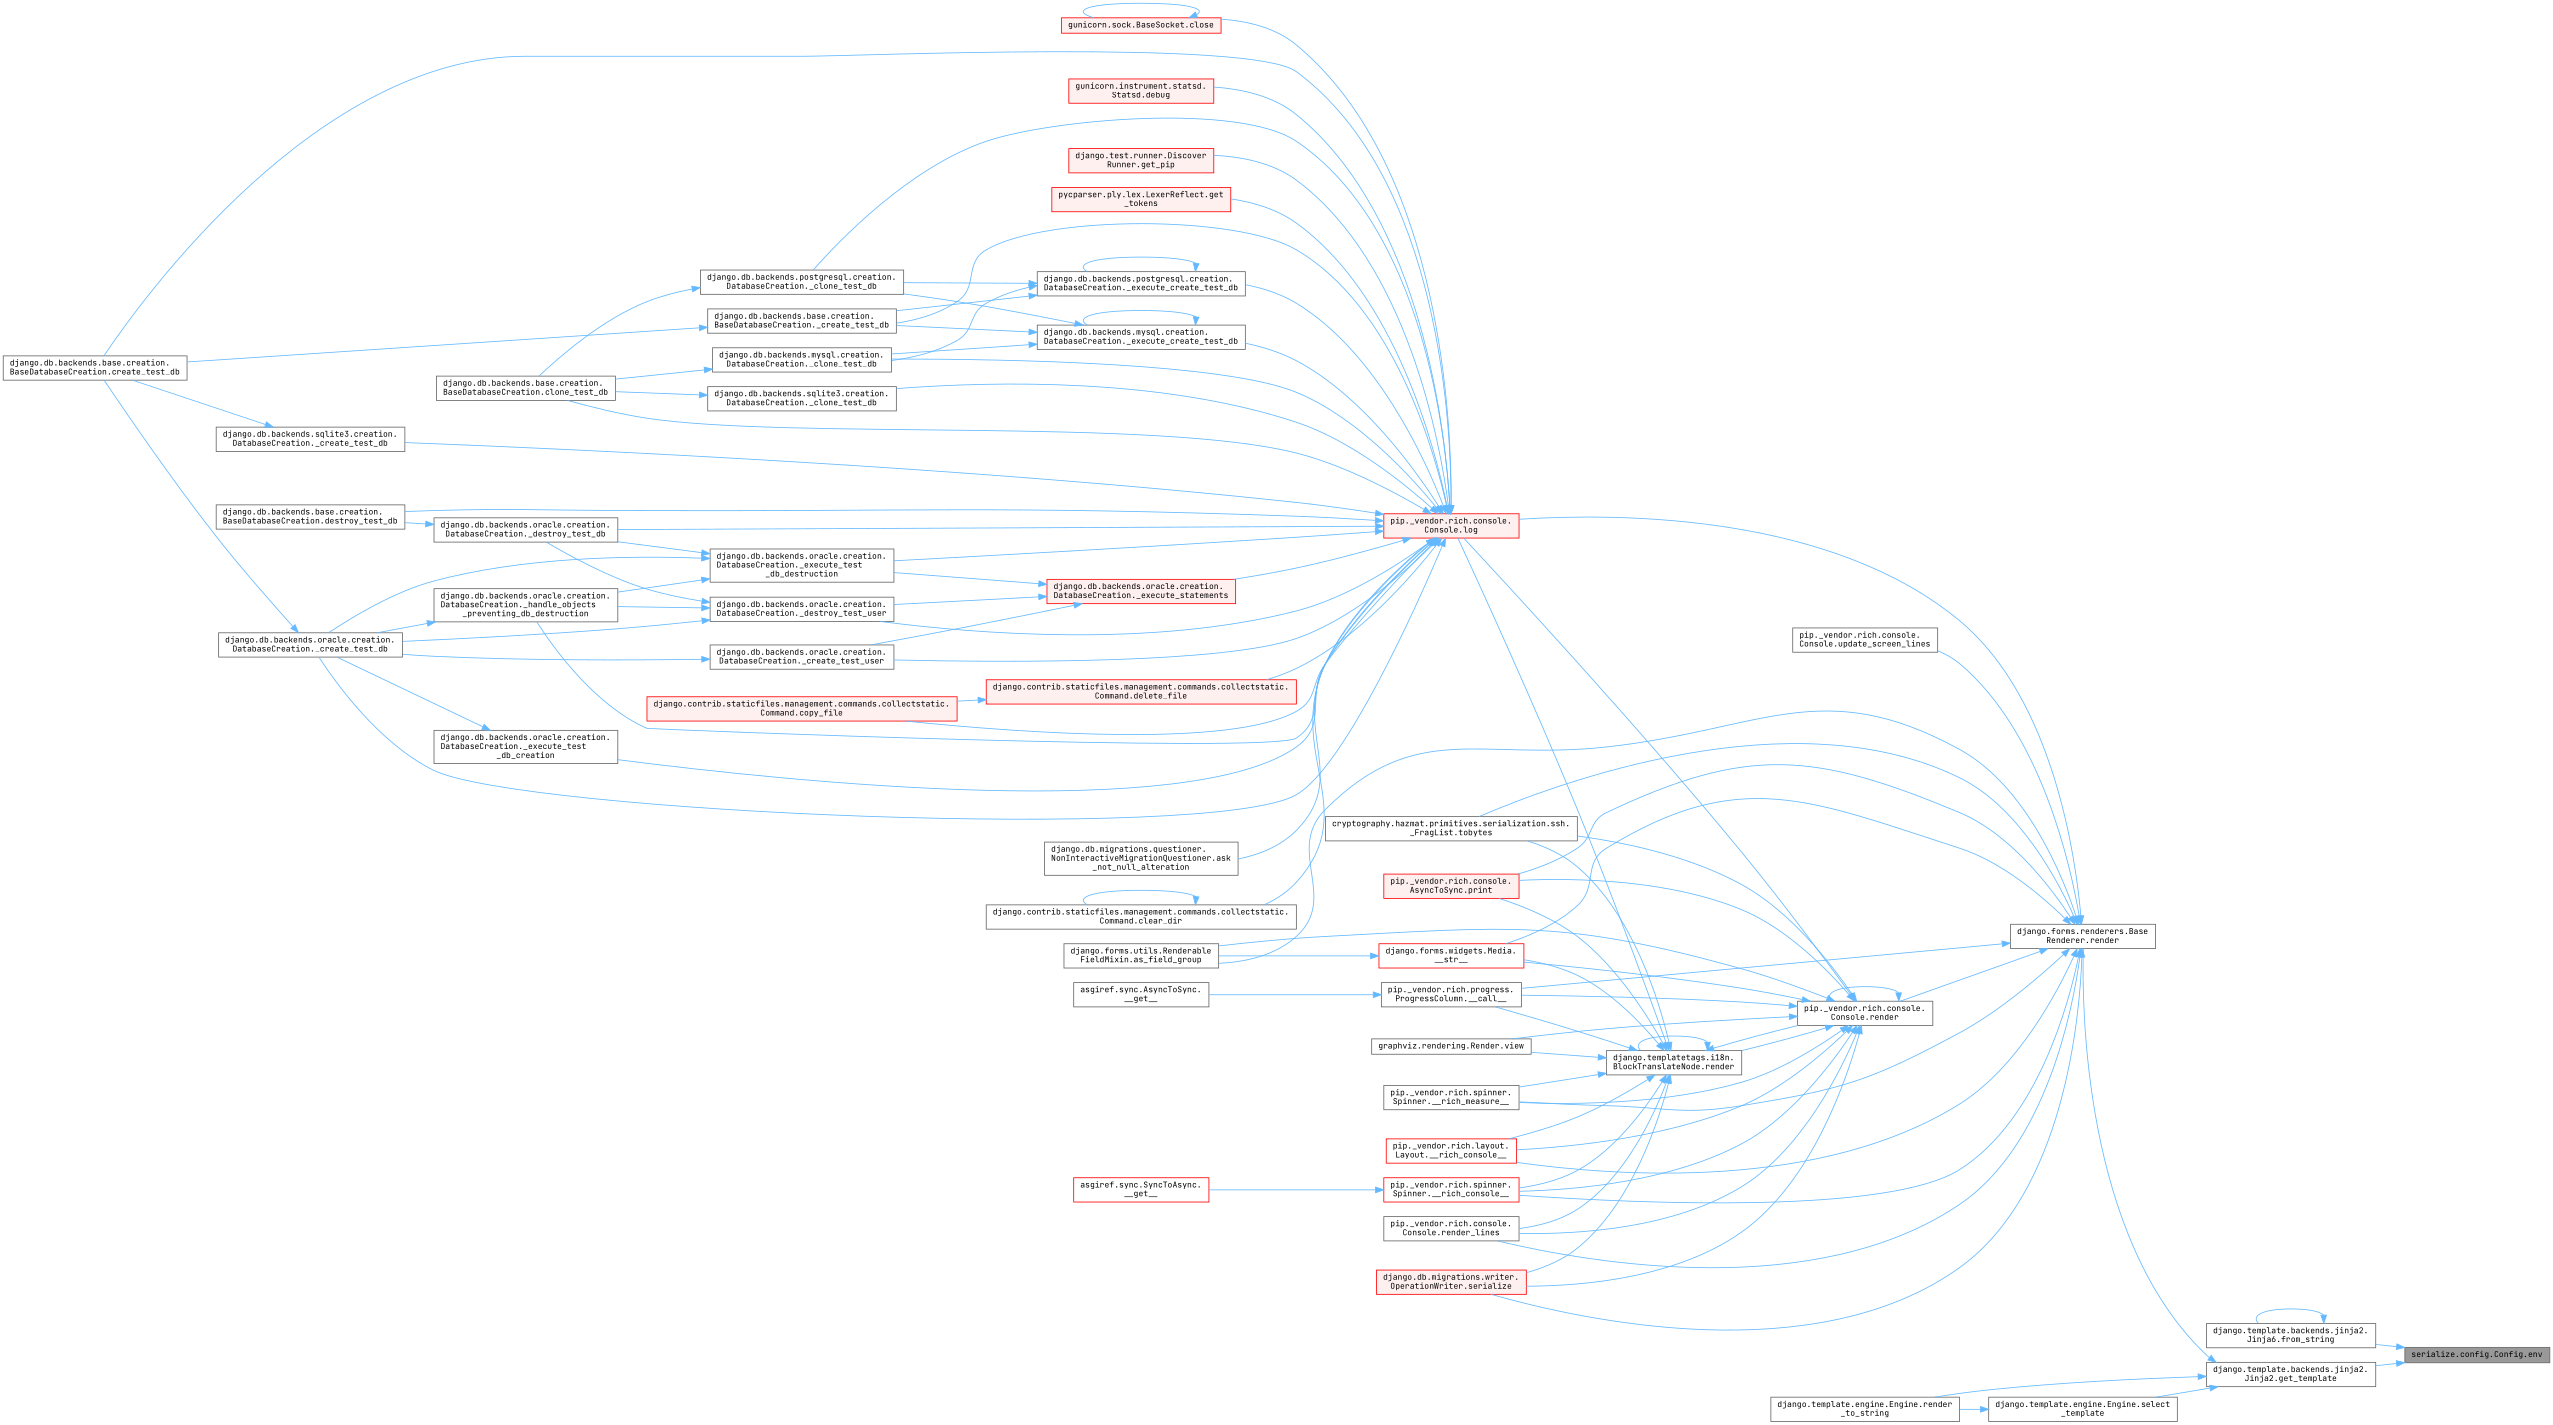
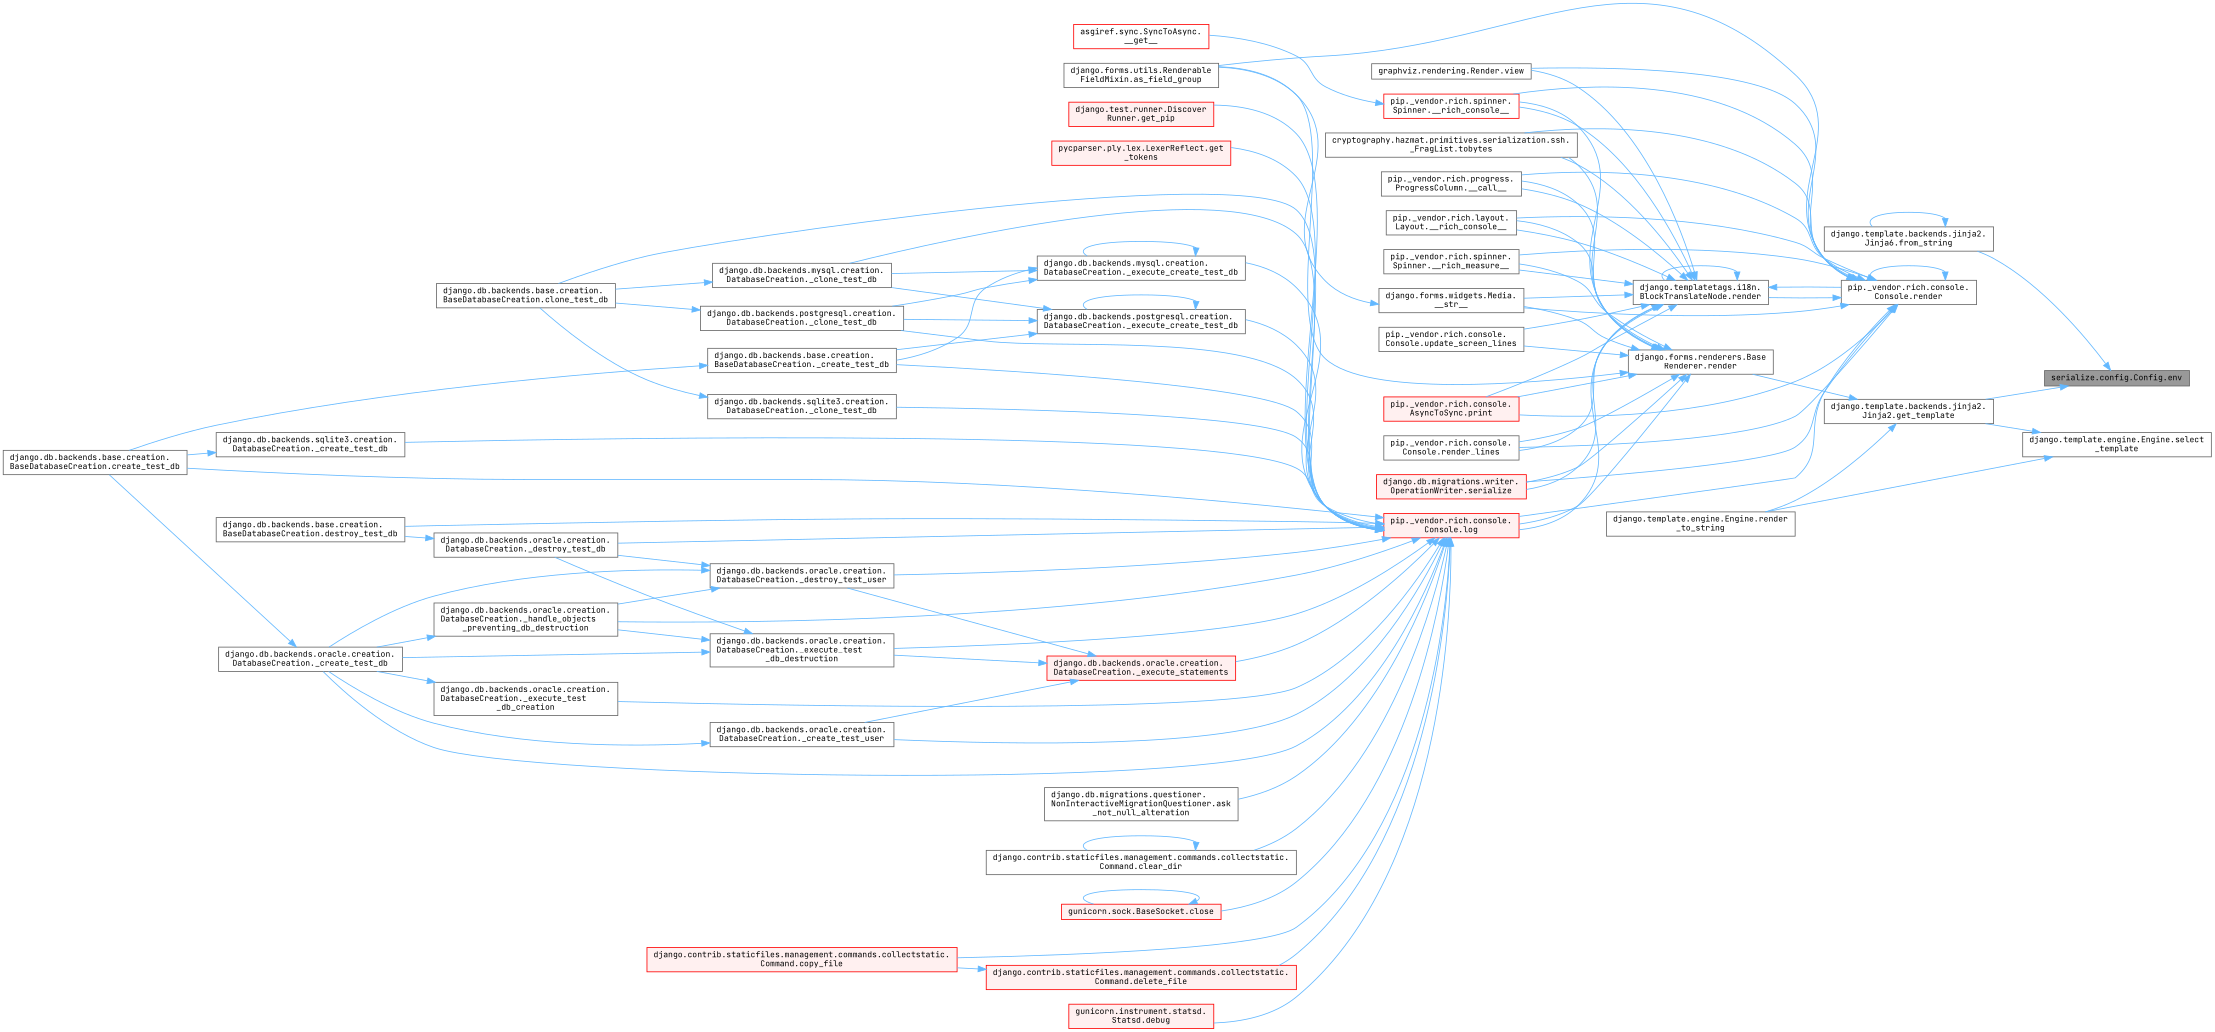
none -> (1586, 318)
(1451, 956) -> (1451, 301)
(1970, 976) -> none
(1141, 995) -> none
(1451, 1151) -> (1451, 223)
(2183, 1393) -> (2009, 427)
